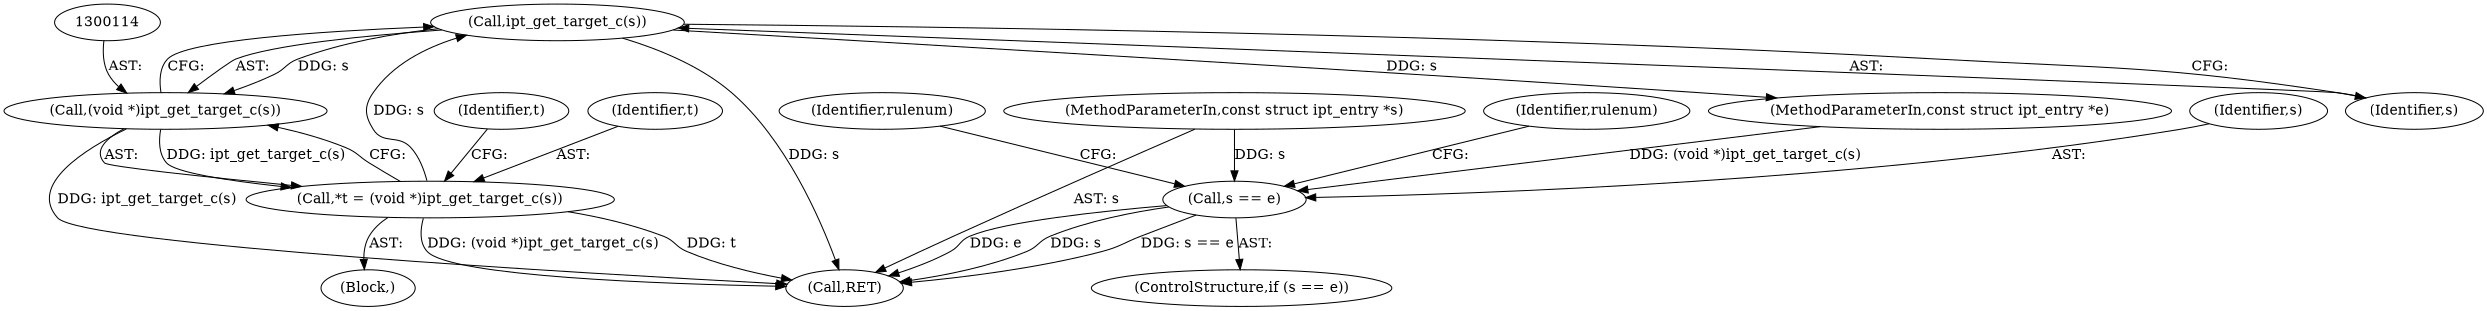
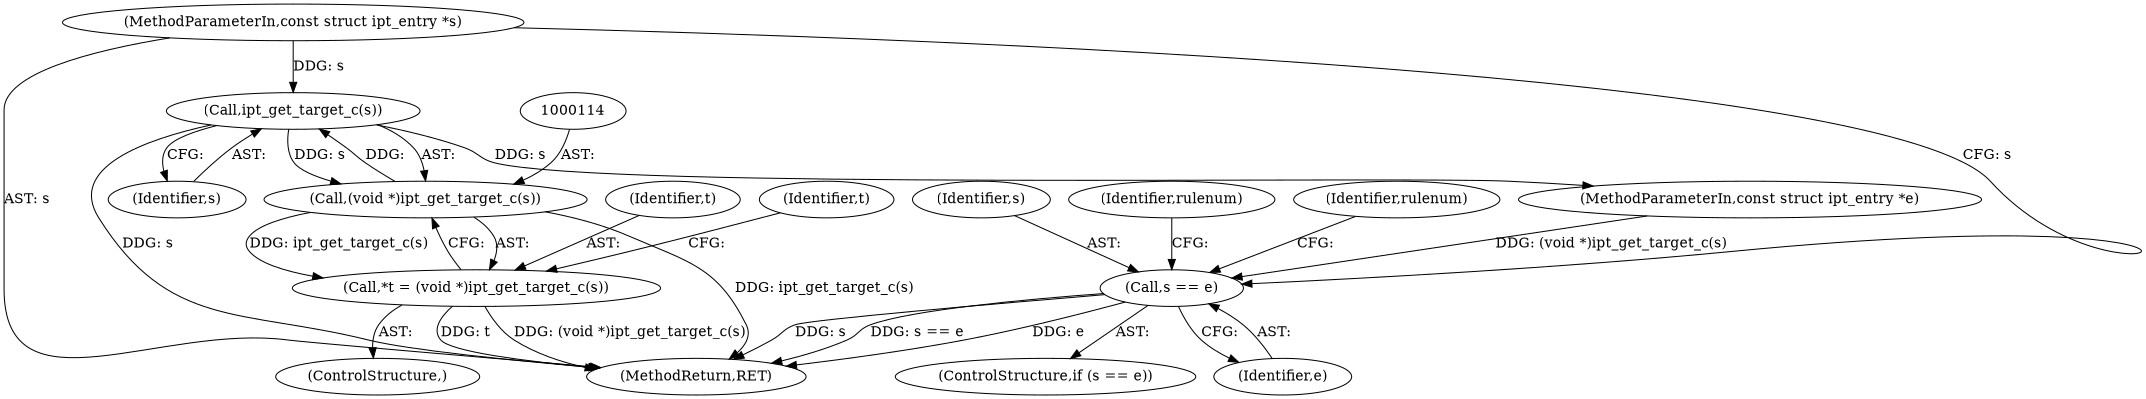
(107, 22) -> (573, 111)
(188, 67) -> (387, 155)
(369, 101) -> (293, 62)
(1260, 155) -> (1988, 155)
(368, 288) -> (378, 377)
(845, 288) -> (696, 377)
none -> (1283, 377)
